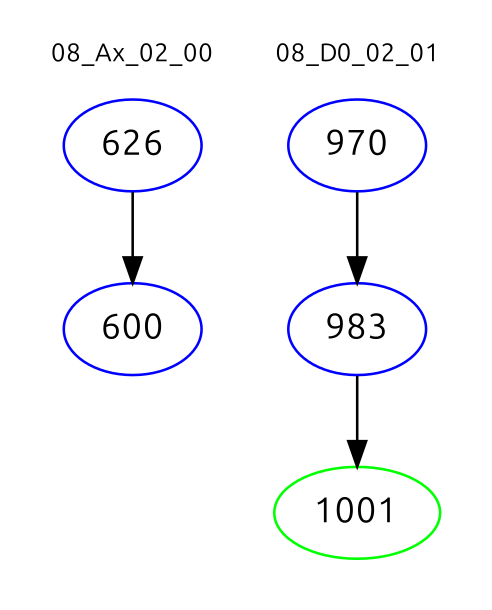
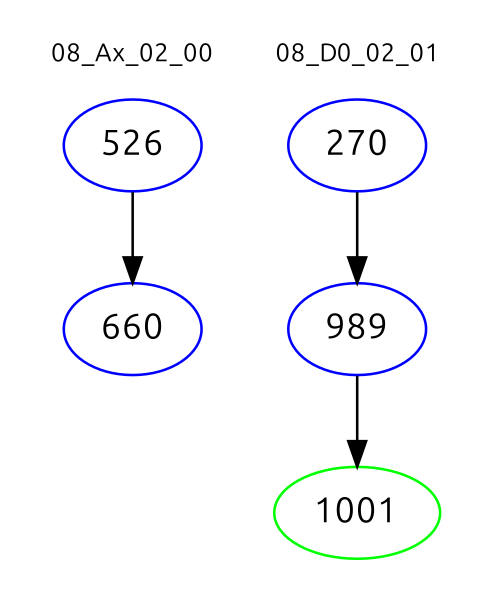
(133, 145) -> (133, 145)
(357, 145) -> (357, 145)
(133, 329) -> (133, 329)
(357, 329) -> (357, 329)
